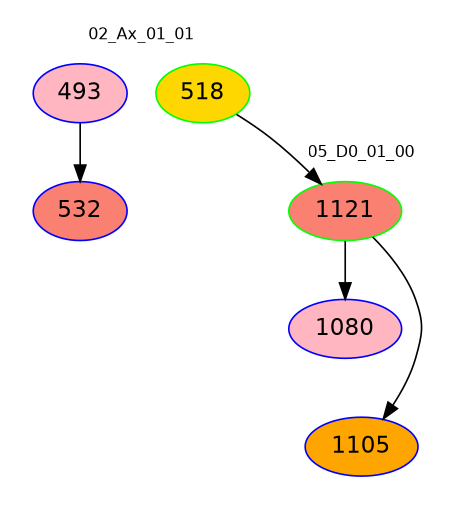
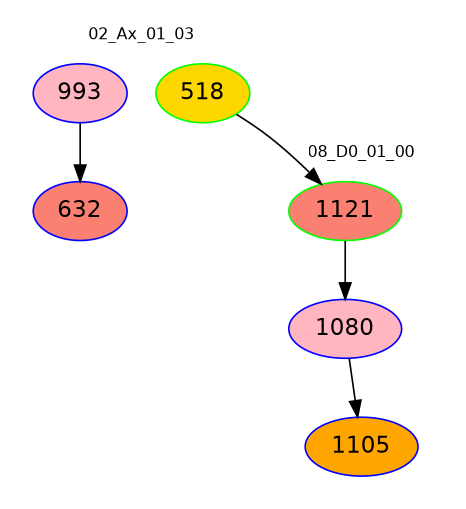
(142, 35) -> (142, 35)
(80, 93) -> (80, 93)
(362, 153) -> (362, 153)
(80, 211) -> (80, 211)
(420, 317) -> (352, 380)
